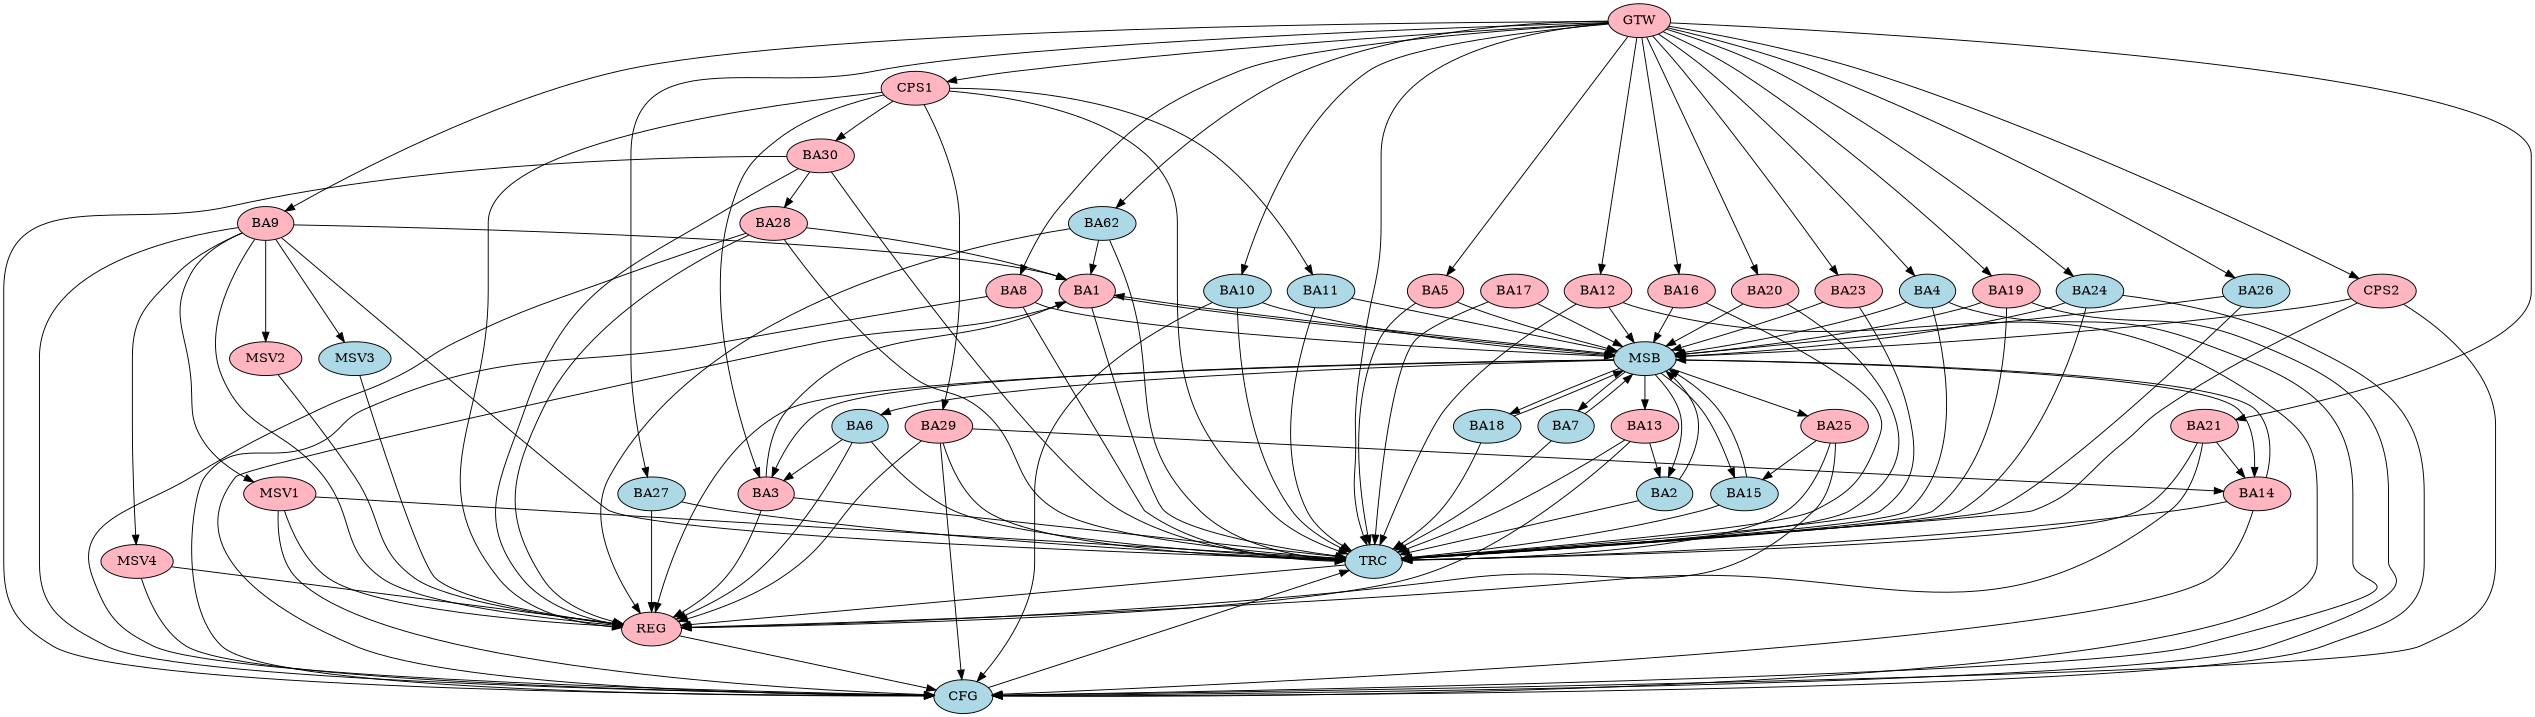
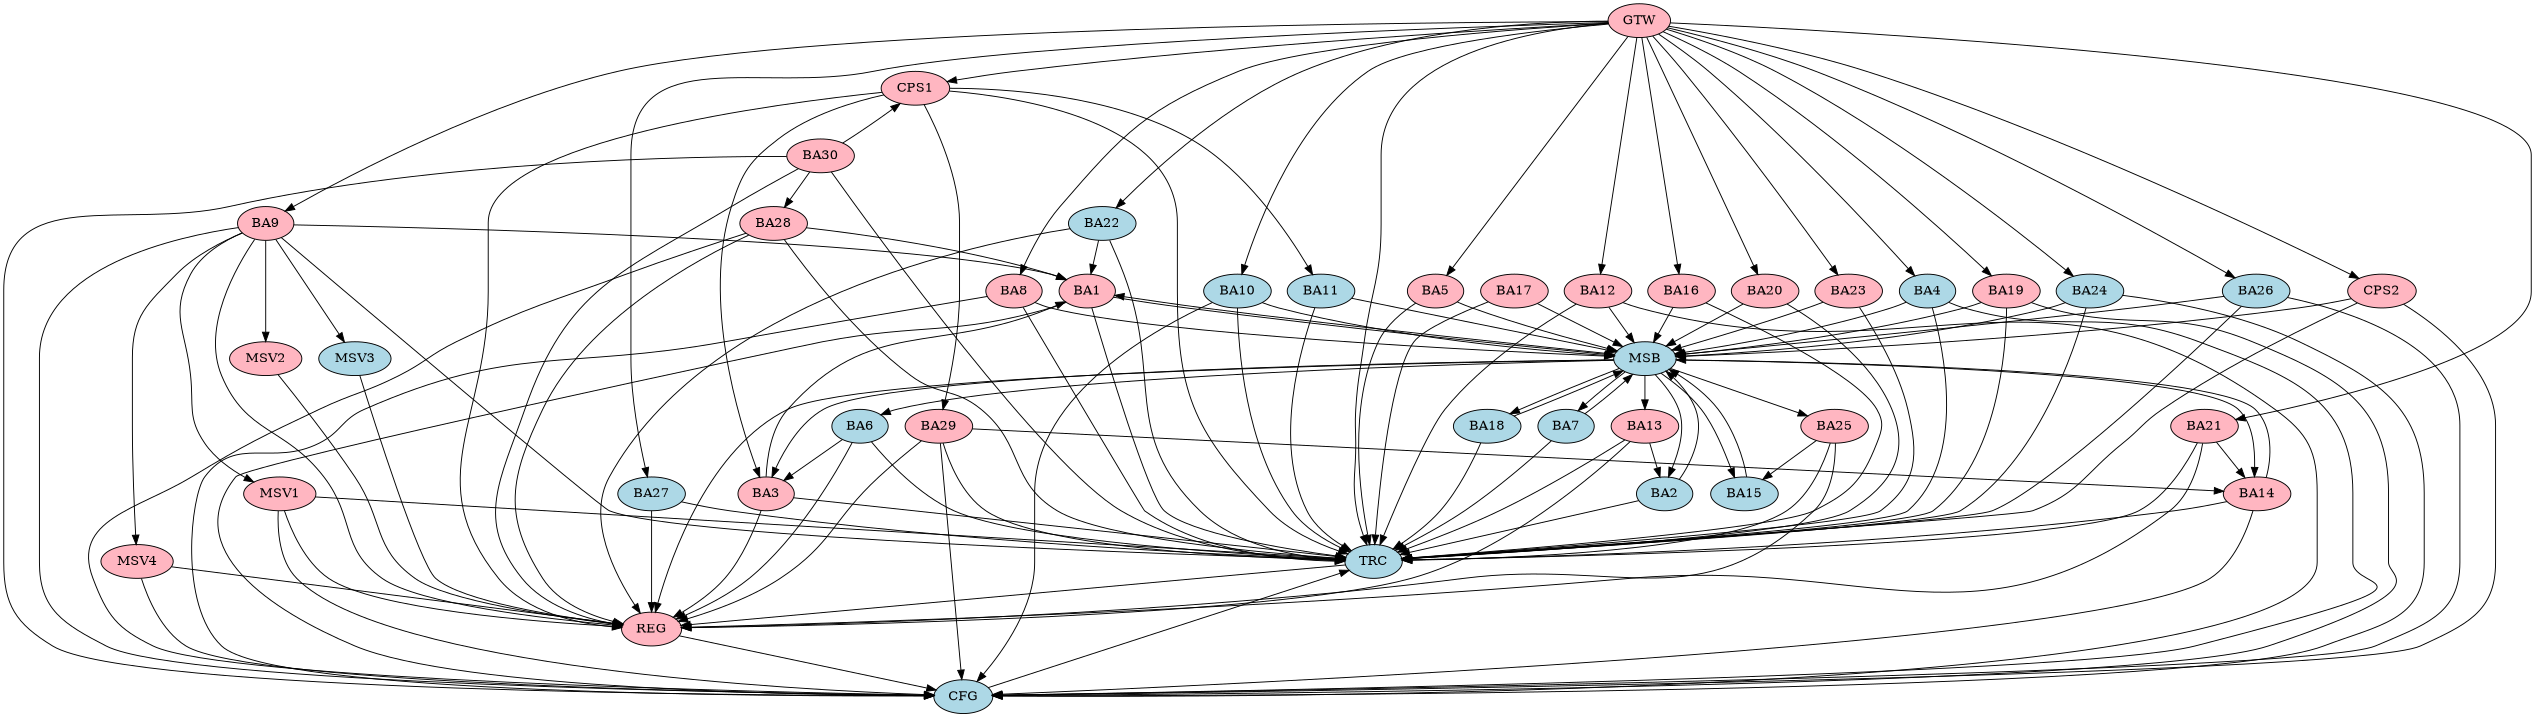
(868, 118) -> (868, 127)
(1102, 223) -> (1102, 223)
(1567, 538) -> none
none -> (2357, 649)
